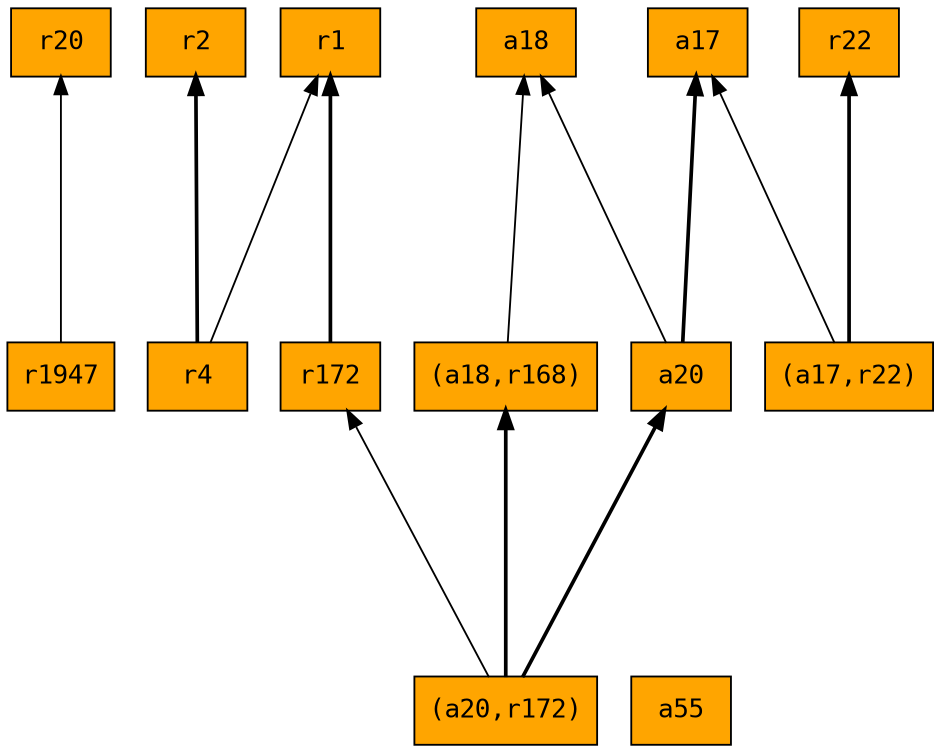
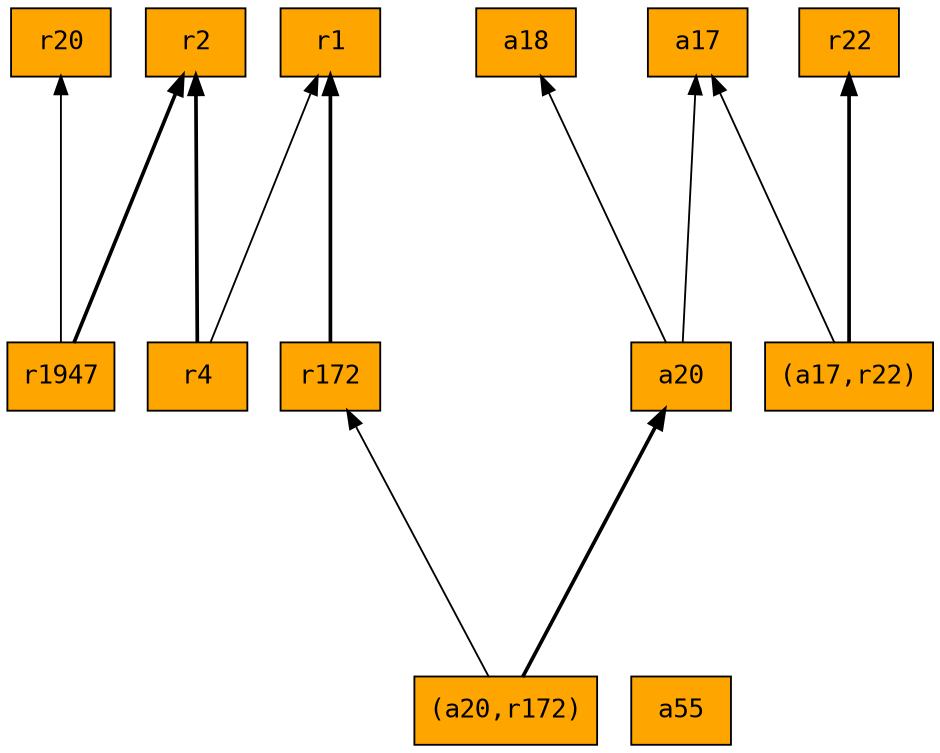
none -> (125, 218)
(689, 219) -> (689, 219)
(506, 377) -> none
